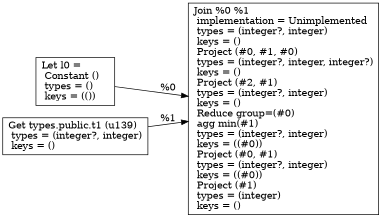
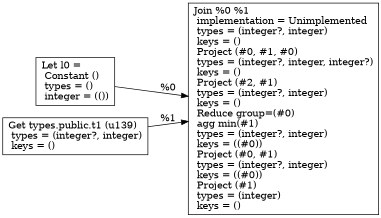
(75, 81) -> (75, 81)
